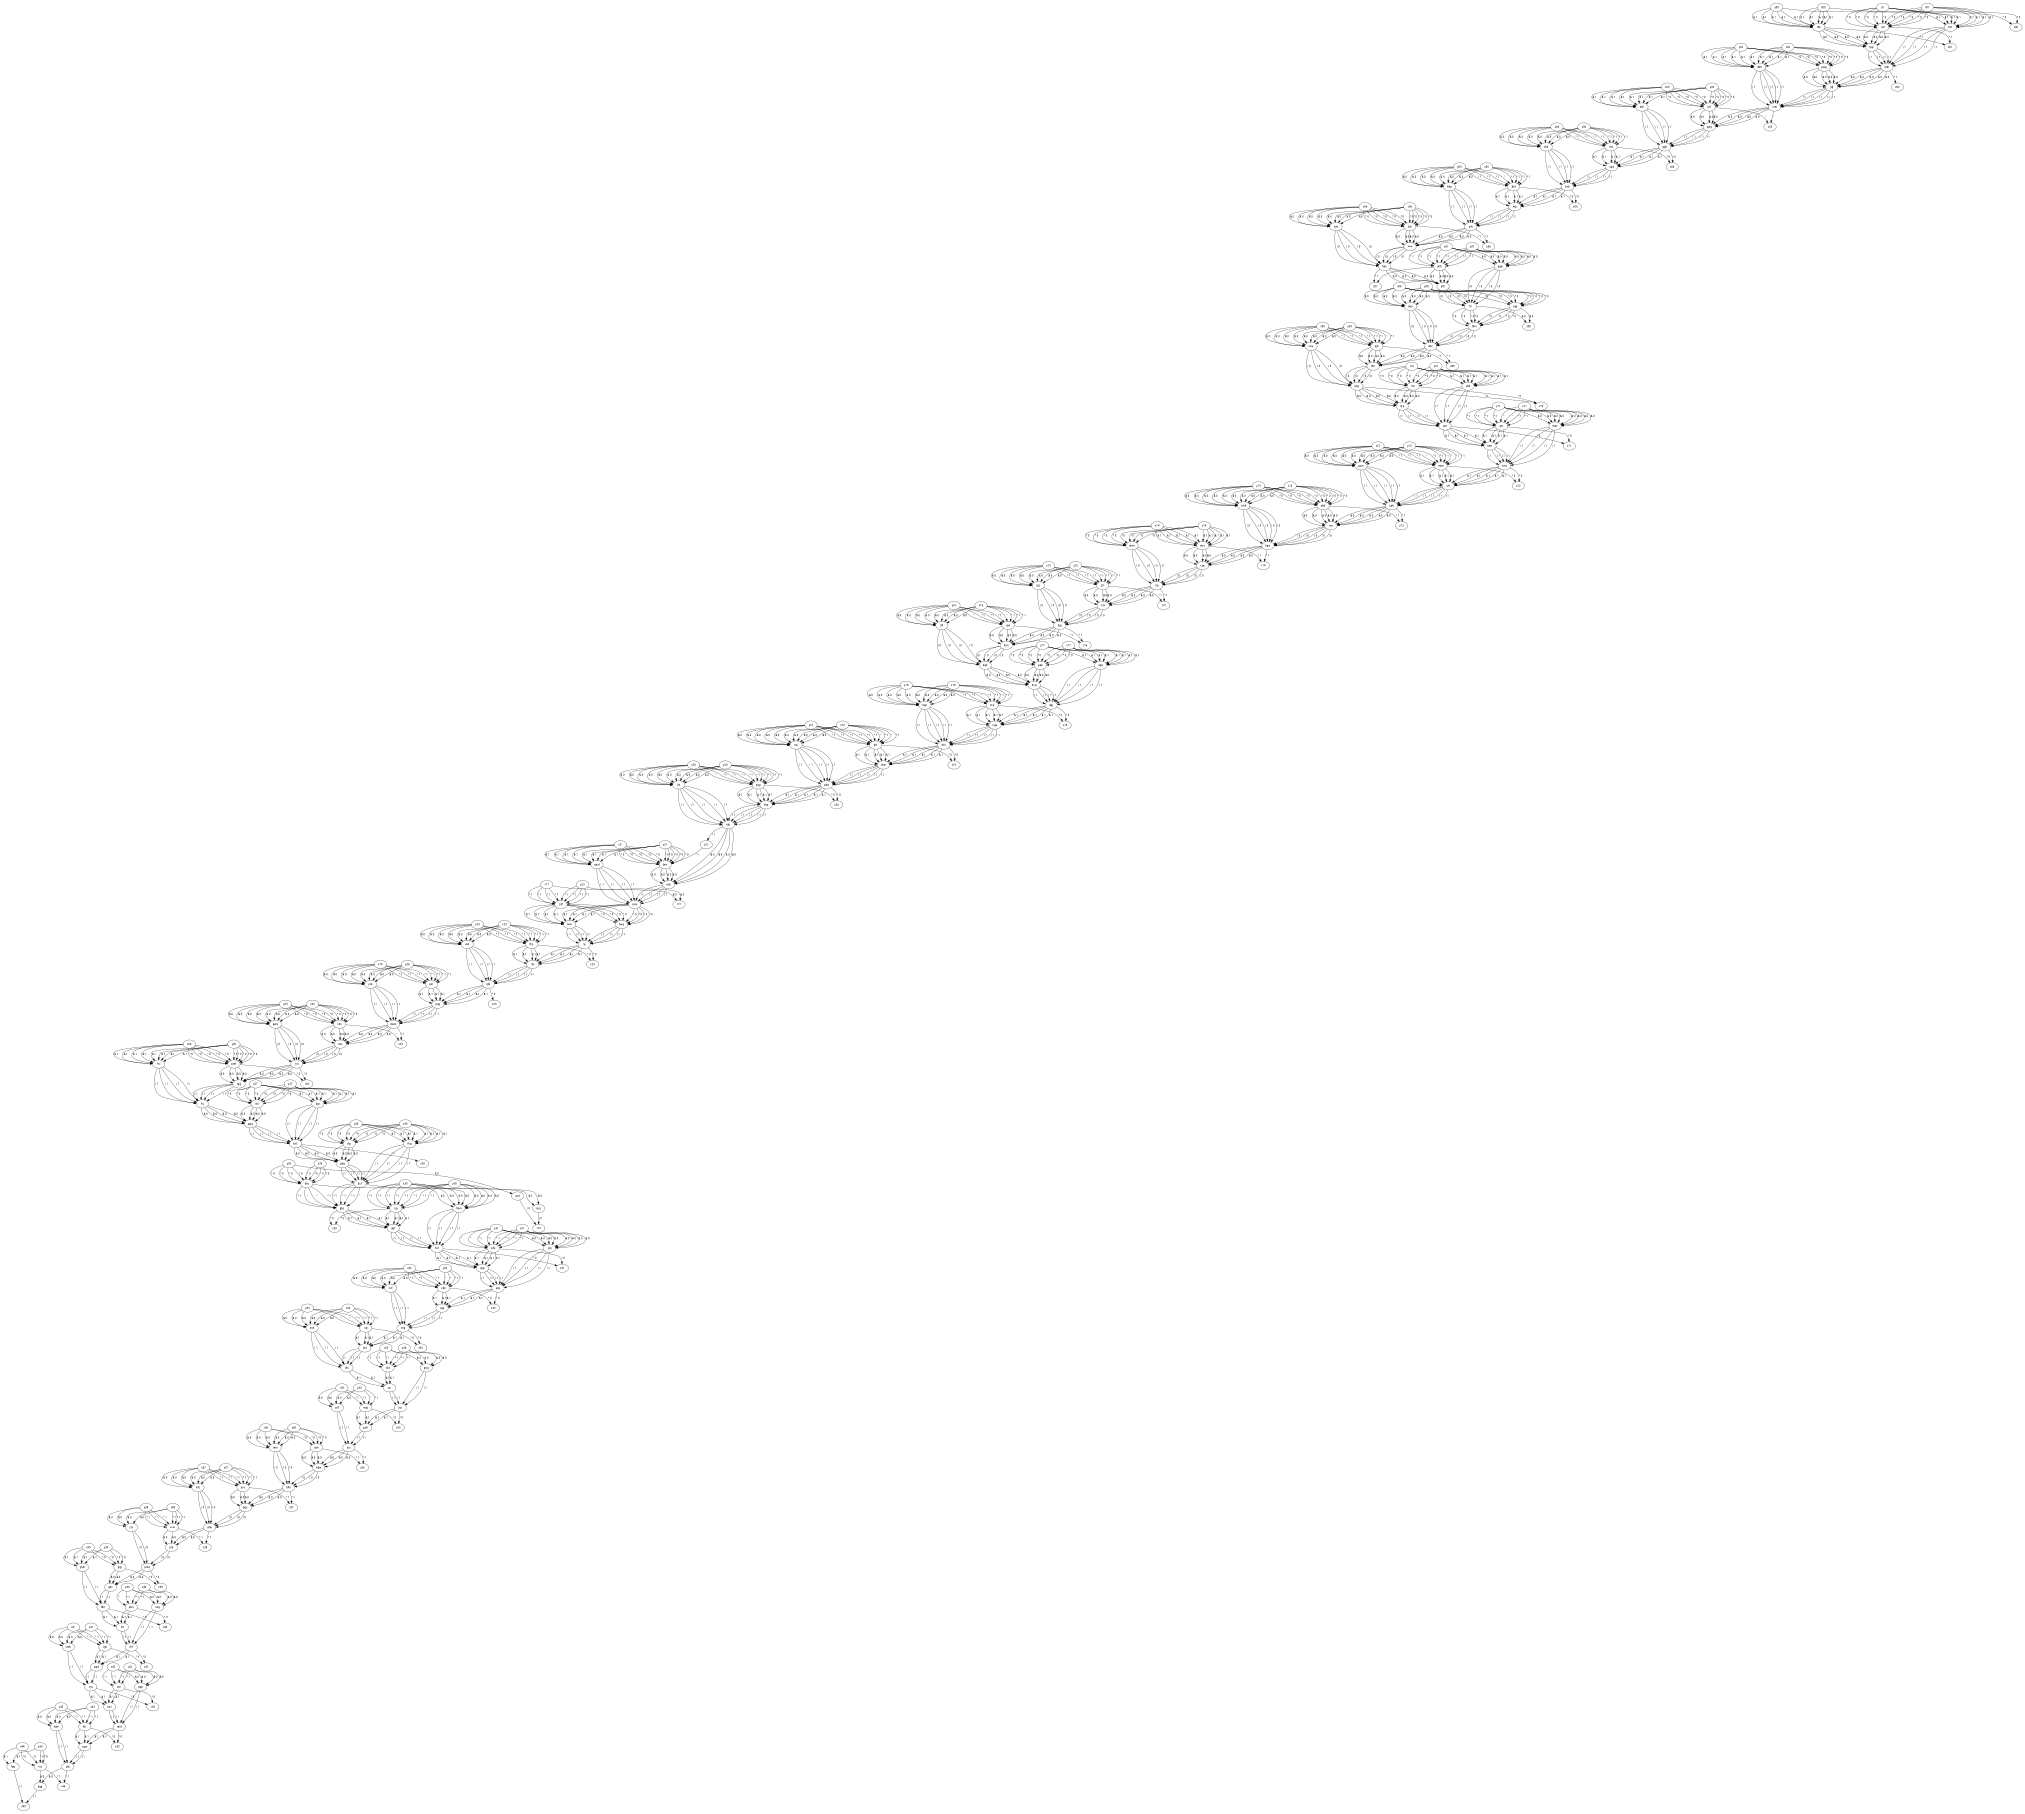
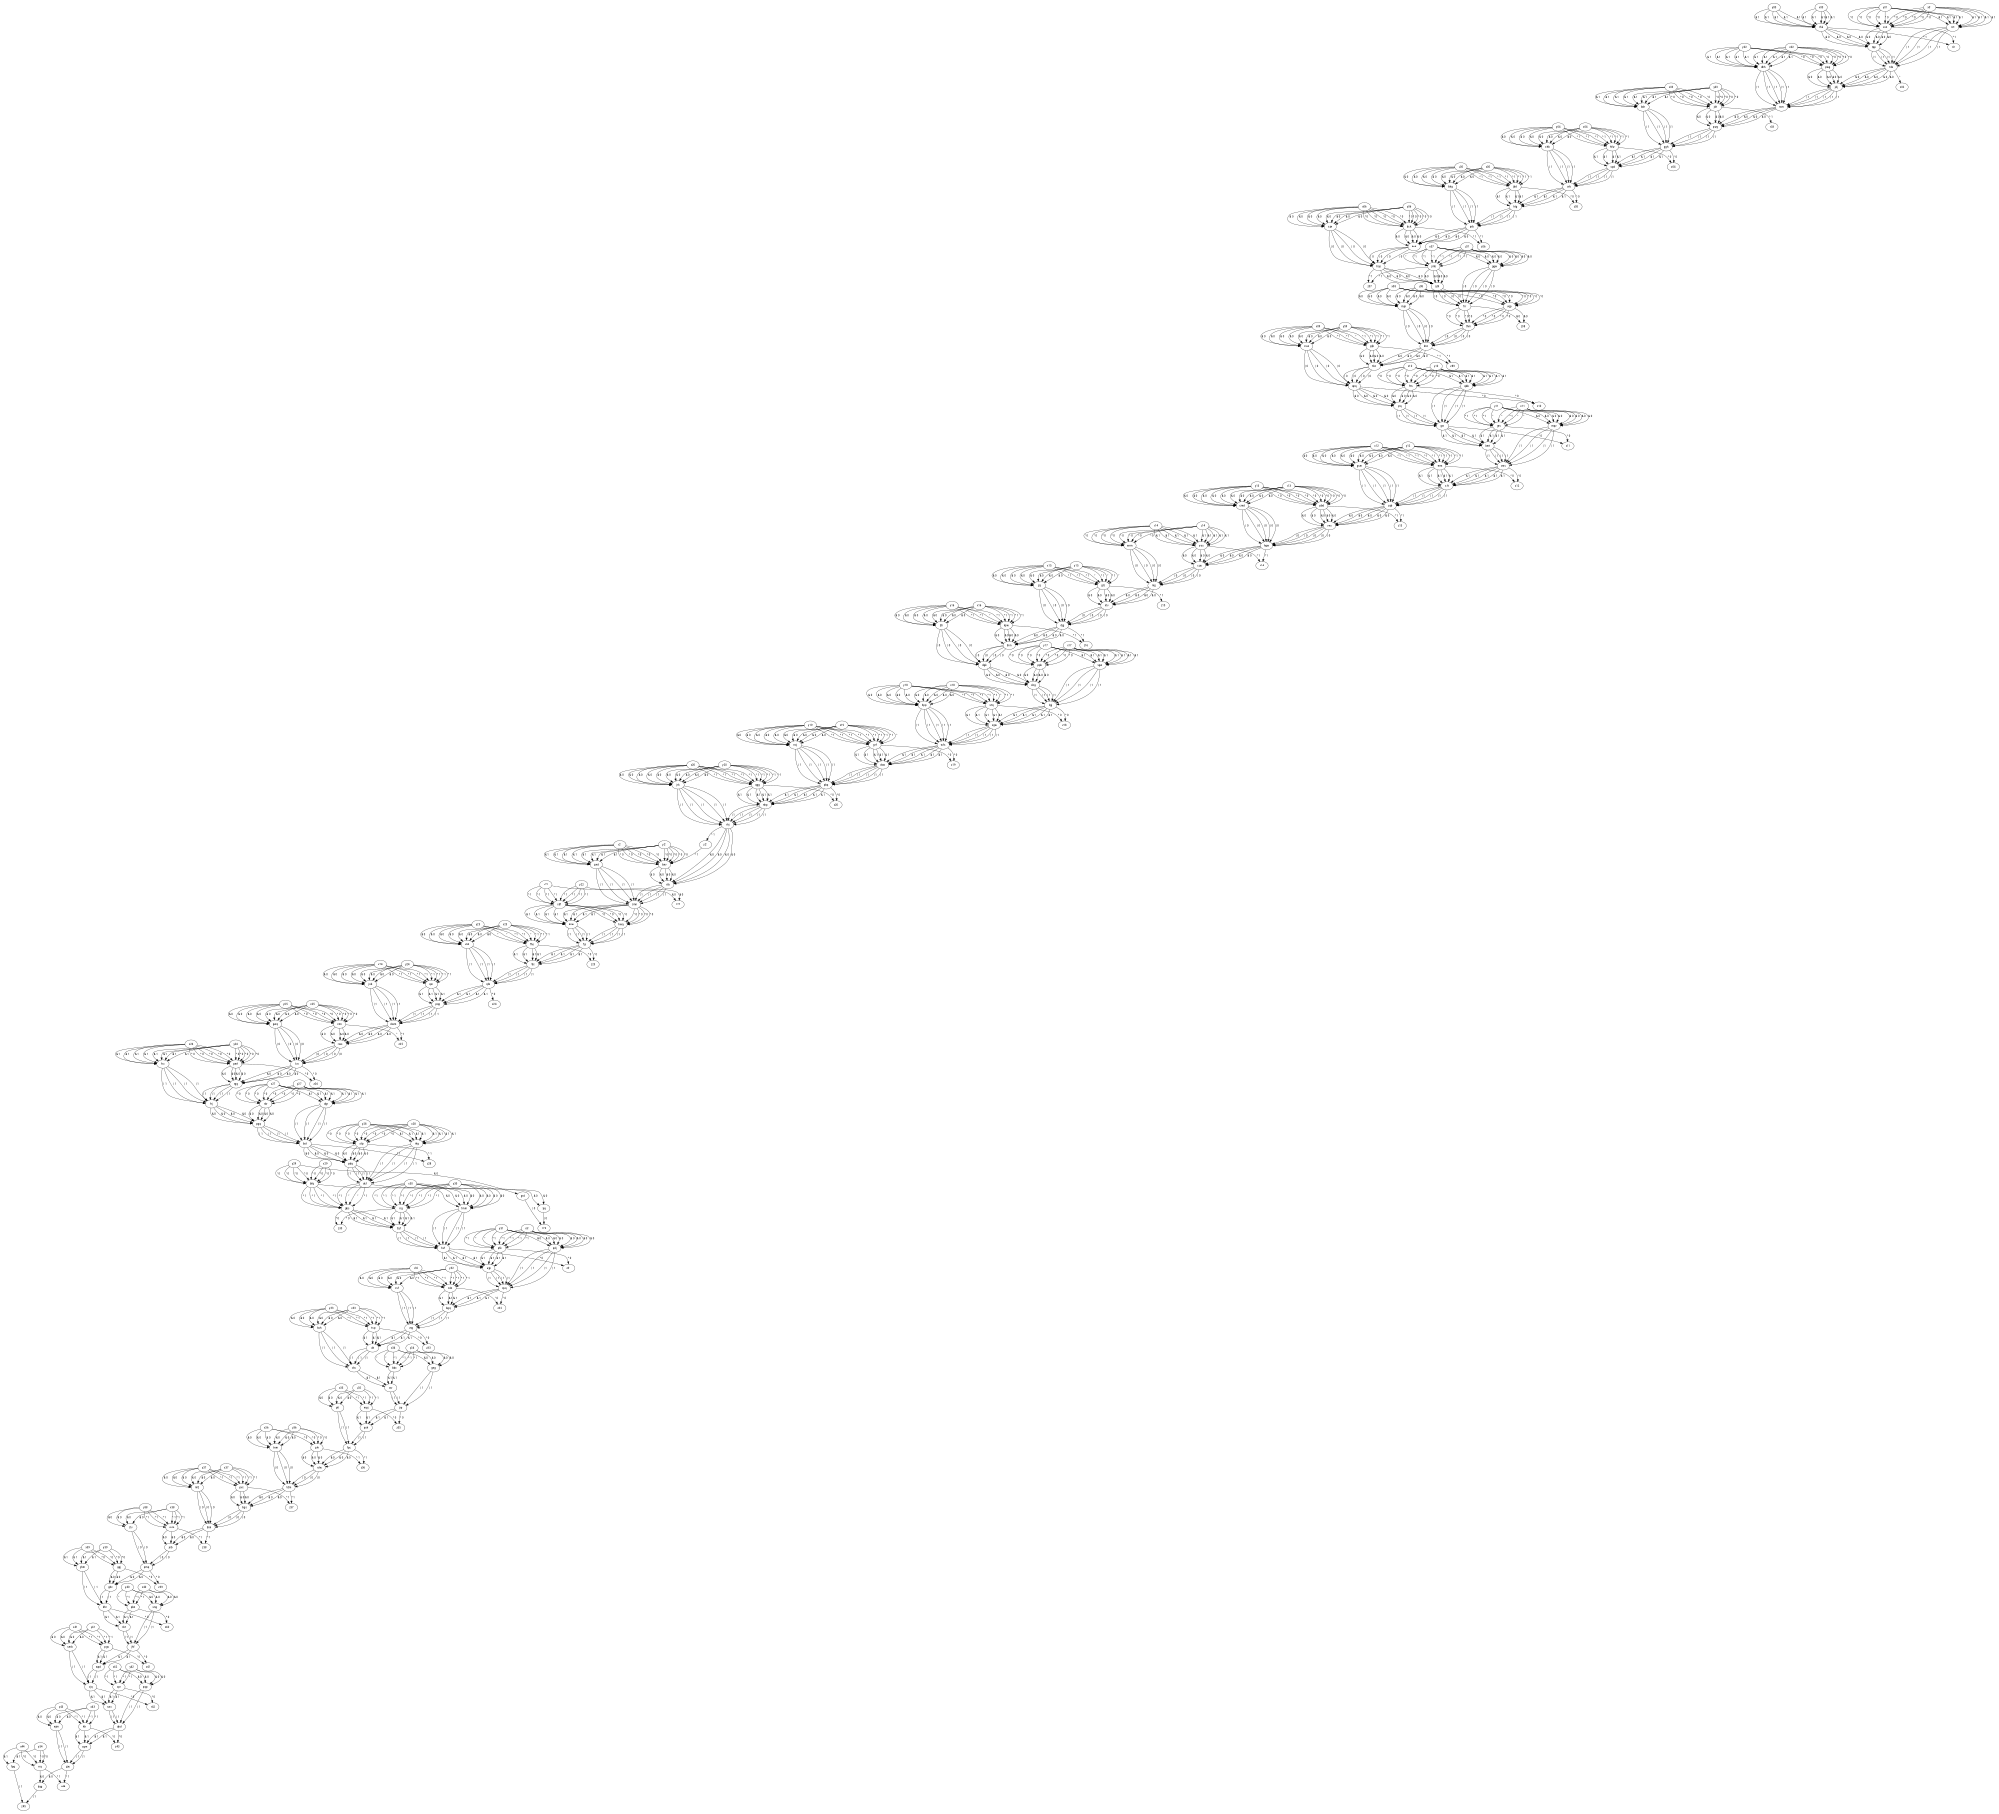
(2016, 27) -> none
(1773, 116) -> none
(1163, 594) -> none
none -> (403, 1147)
